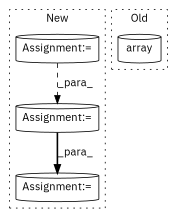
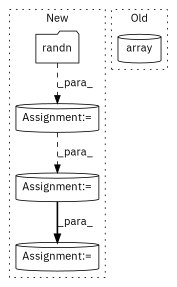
none -> (57, 49)
